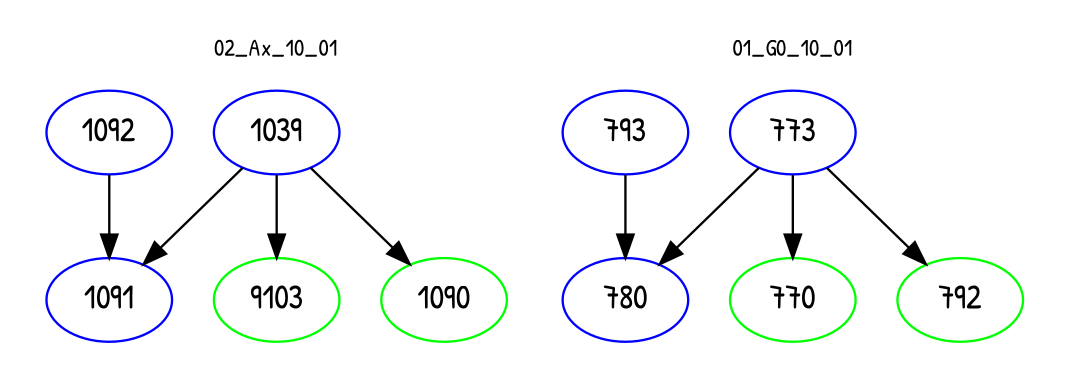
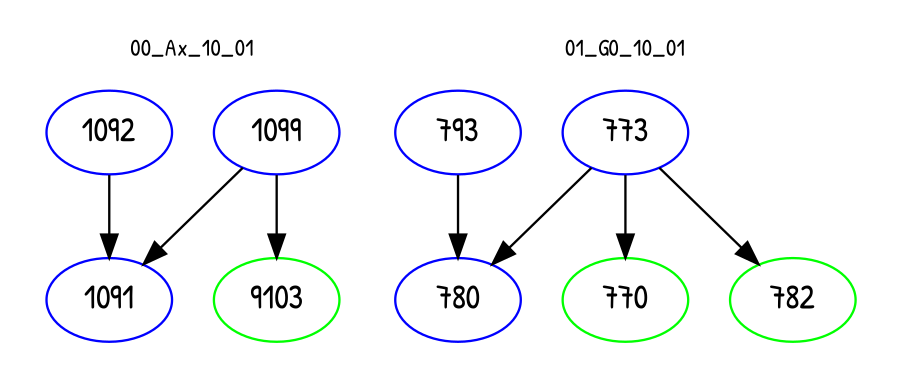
(277, 50) -> (193, 50)
(277, 133) -> (277, 133)
(444, 300) -> none
(960, 300) -> (793, 300)
